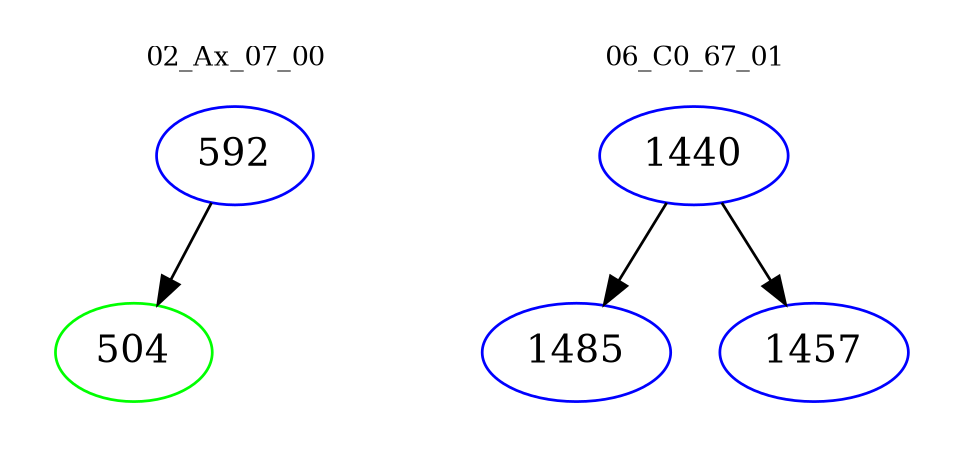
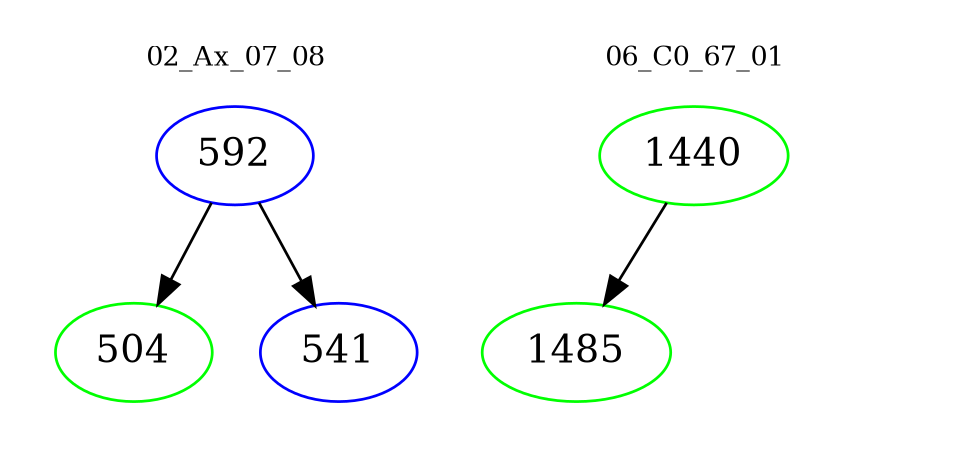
(236, 59) -> (236, 59)
(694, 156) -> (694, 156)
none -> (339, 352)
(576, 352) -> (576, 352)
(814, 352) -> none
